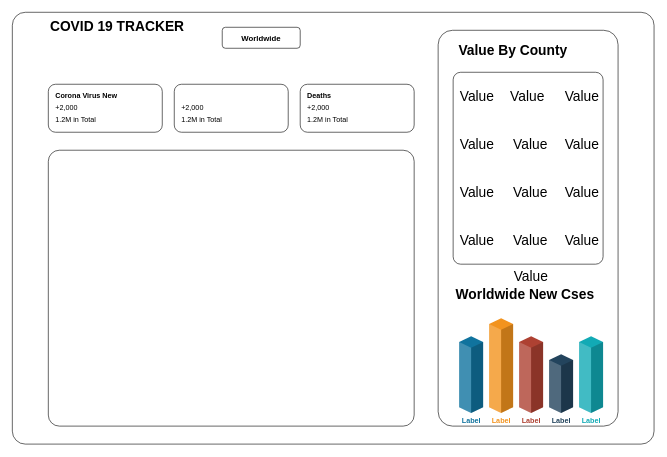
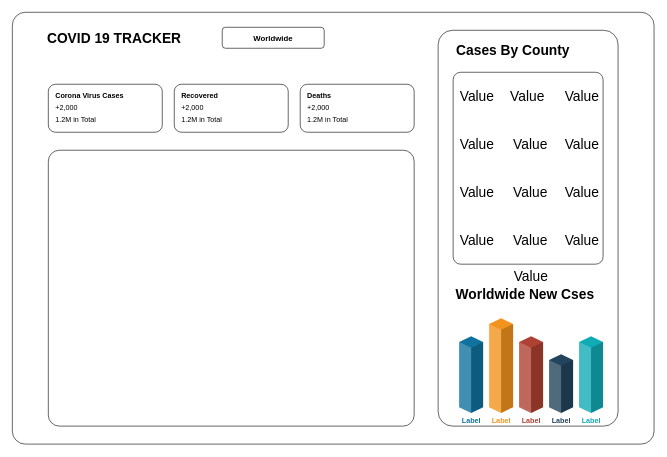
(117, 26) -> (114, 38)
(261, 38) -> (273, 38)
(513, 50) -> (513, 50)
(85, 96) -> (89, 96)
none -> (216, 96)
